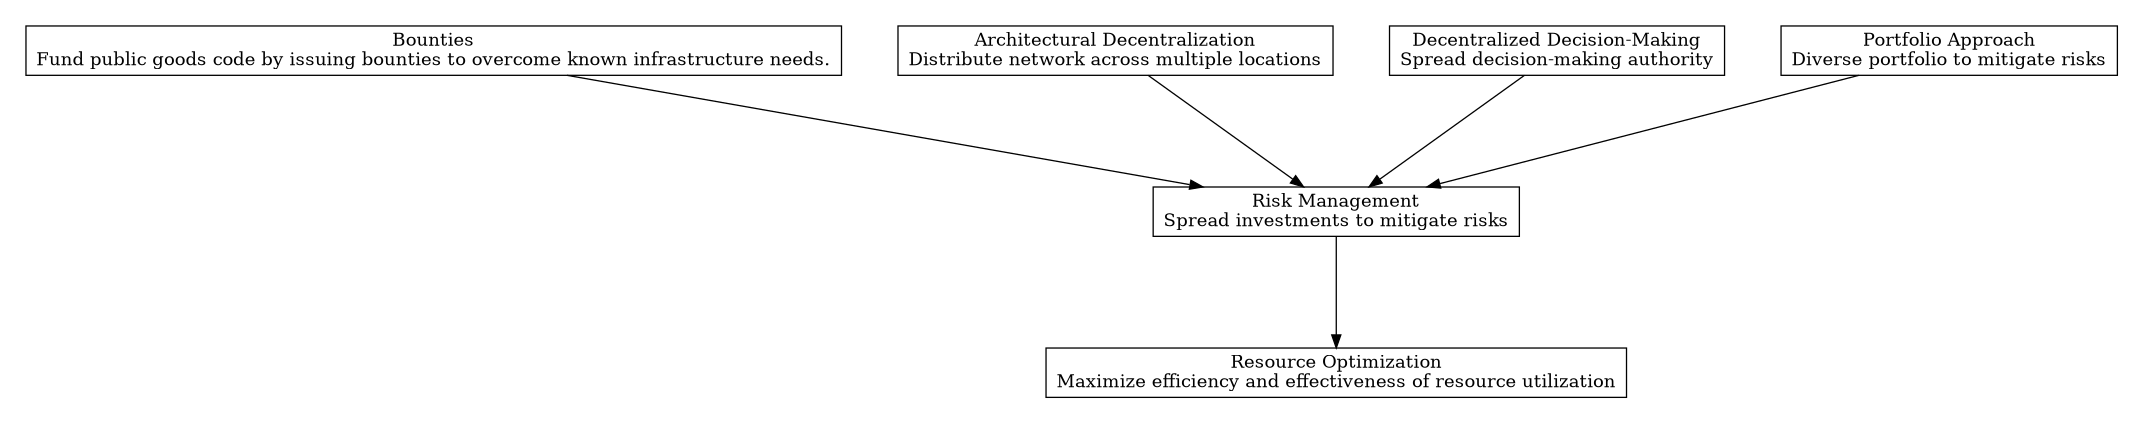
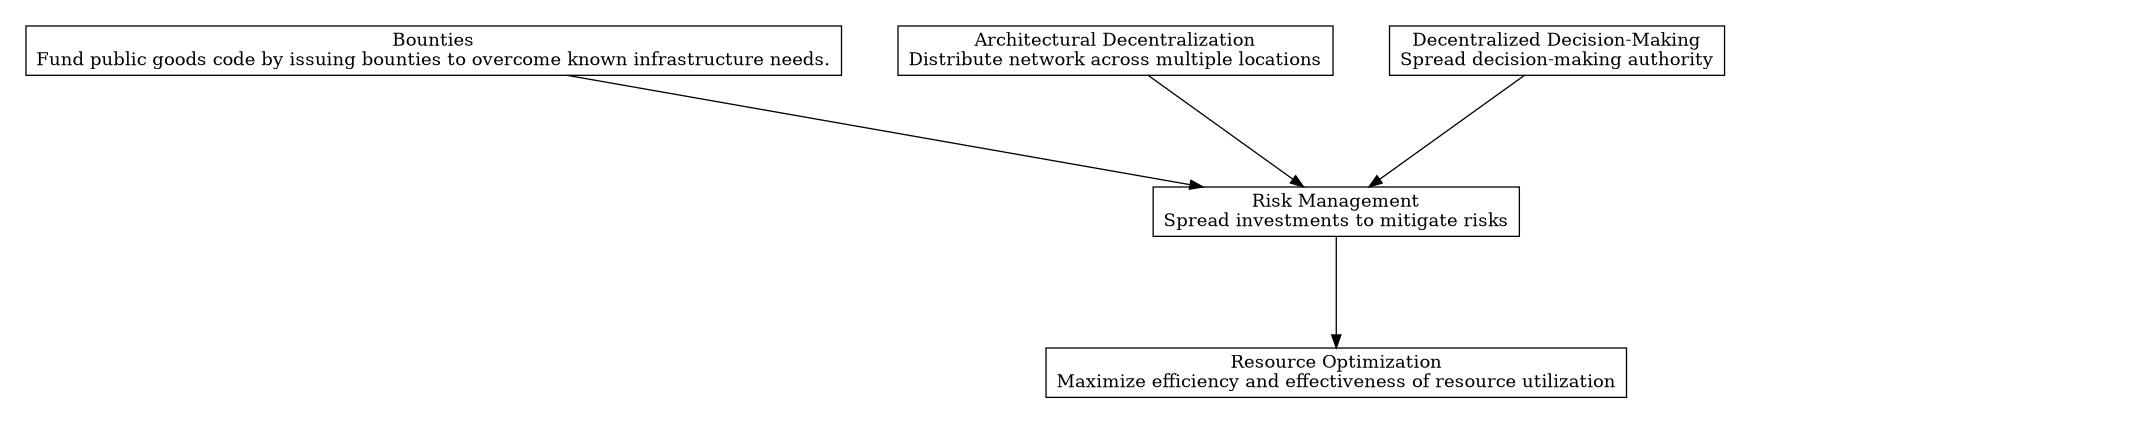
(1949, 51) -> none
